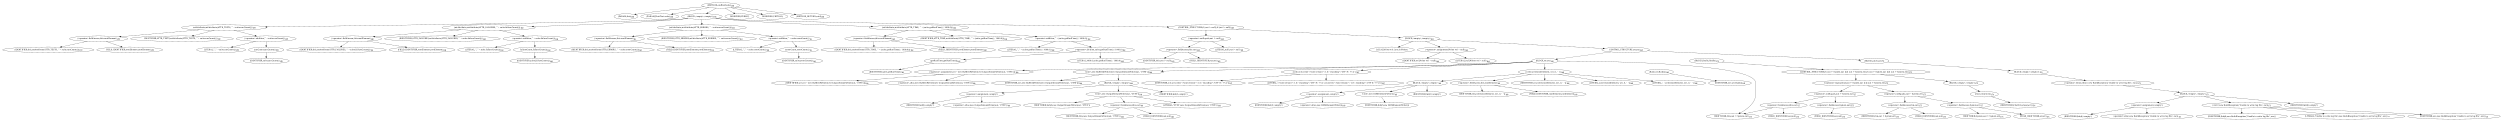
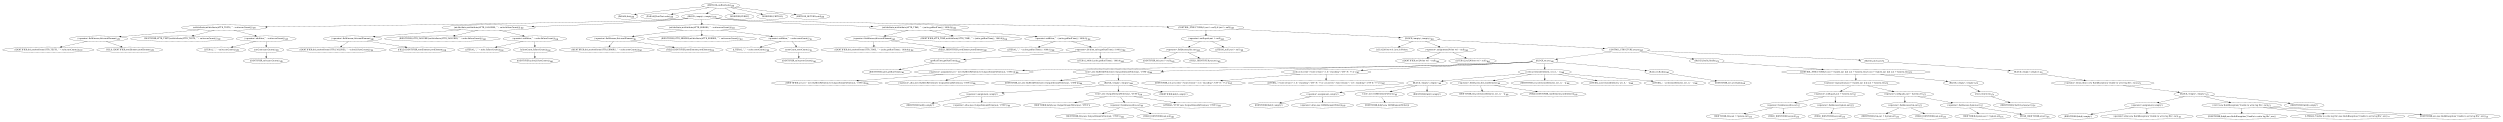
none -> (1667, 55)
(1677, 65) -> (1601, 66)
